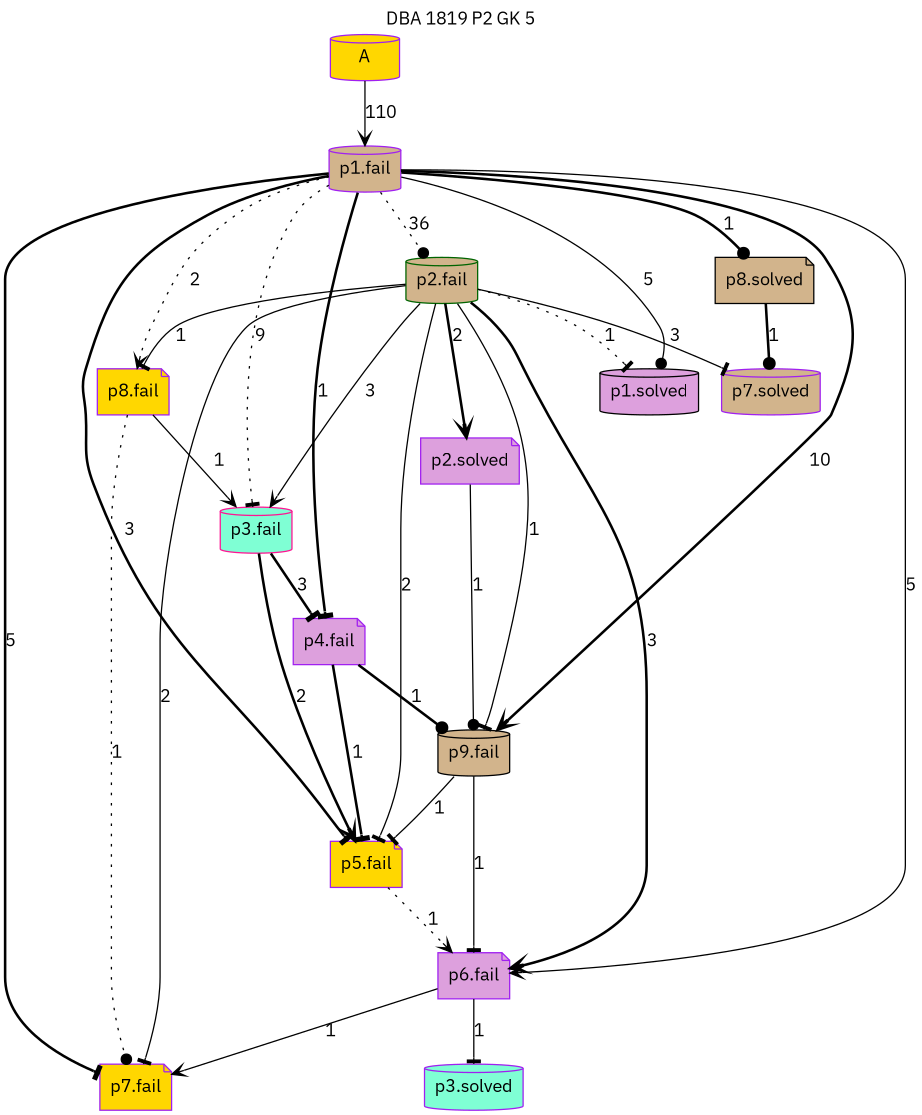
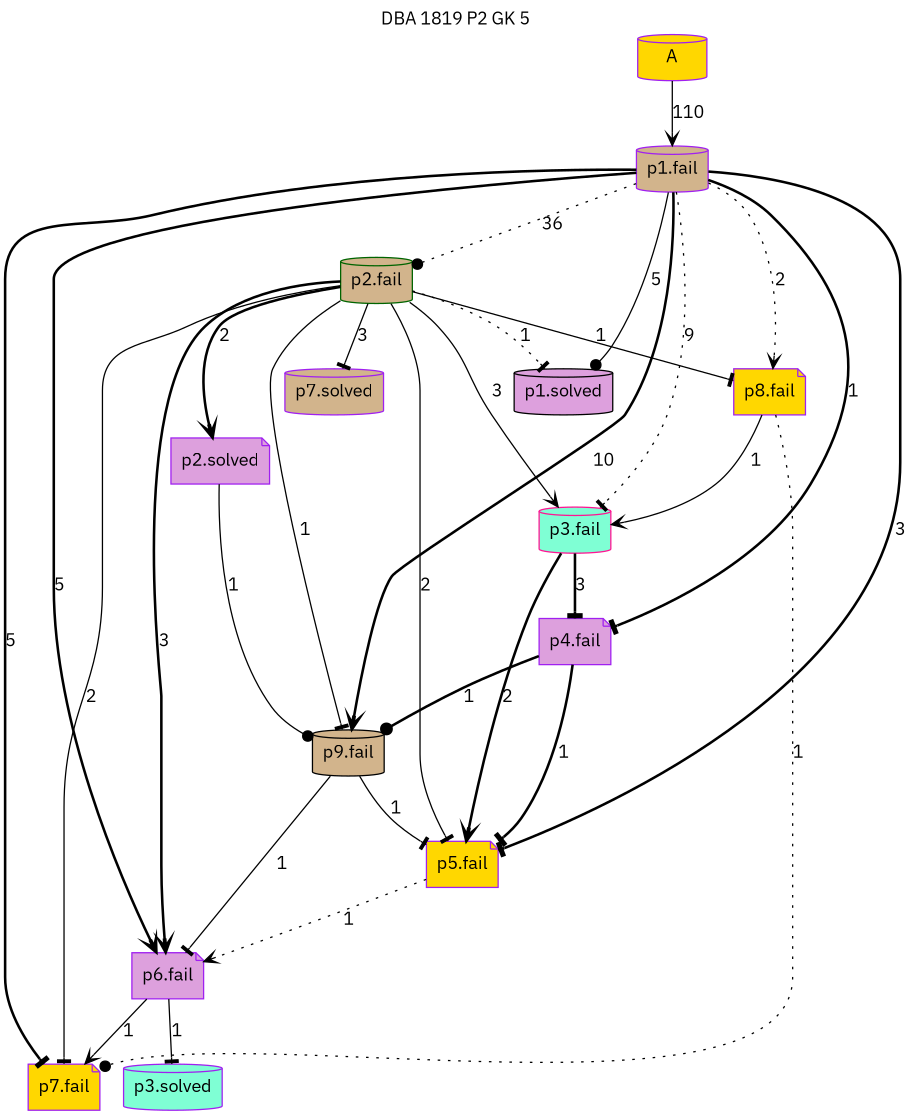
(764, 280) -> none
(905, 510) -> (54, 318)
